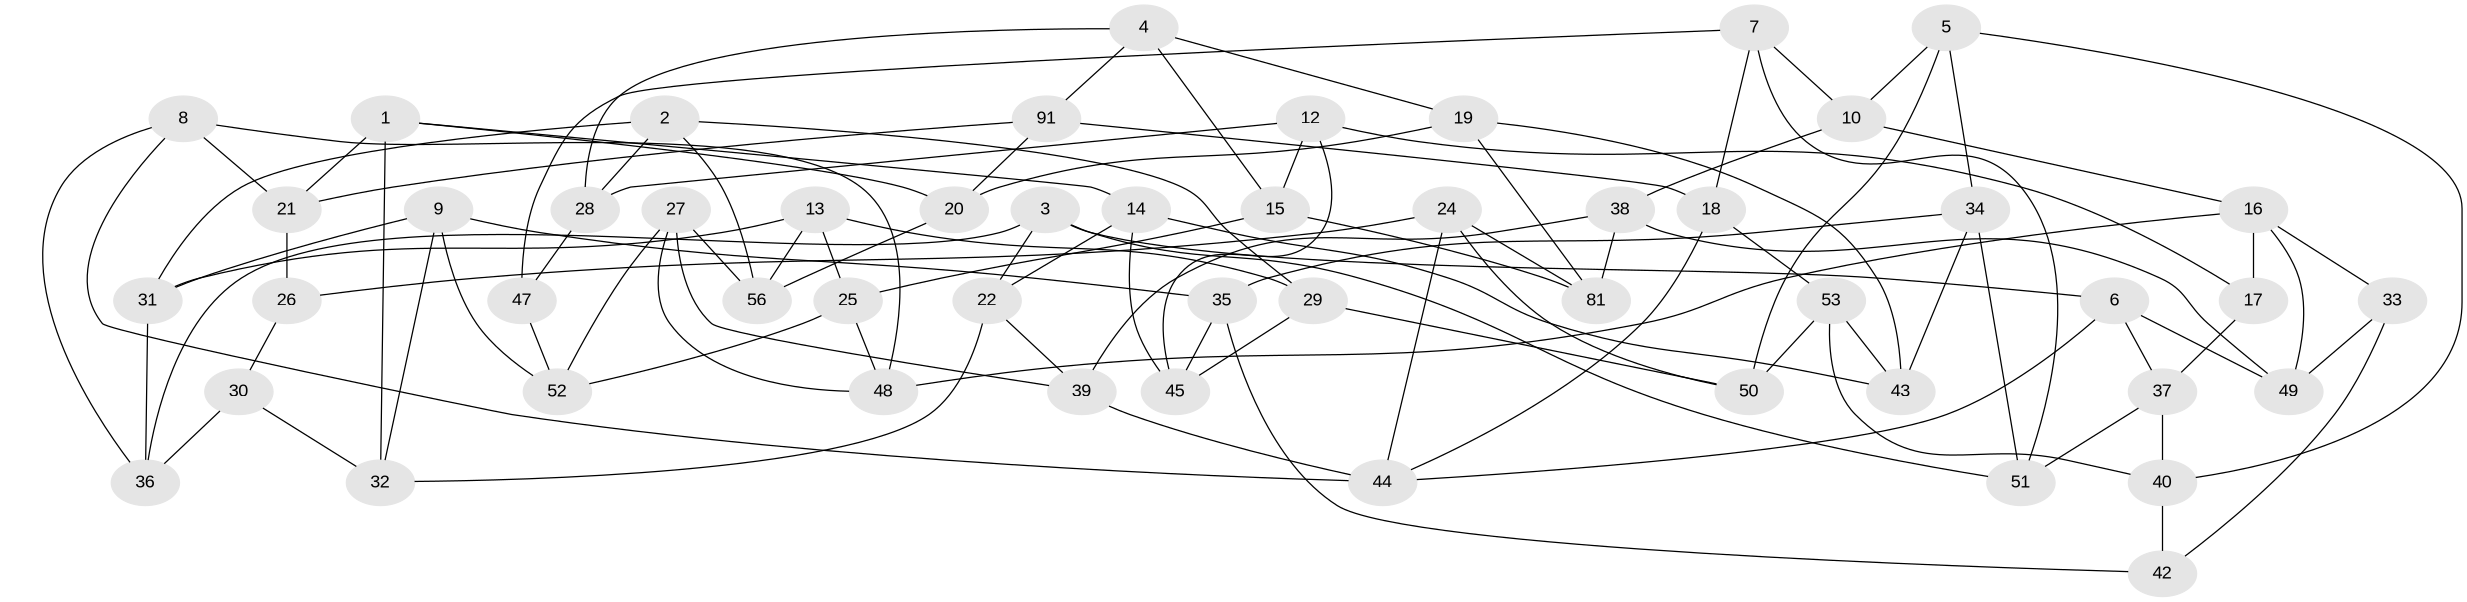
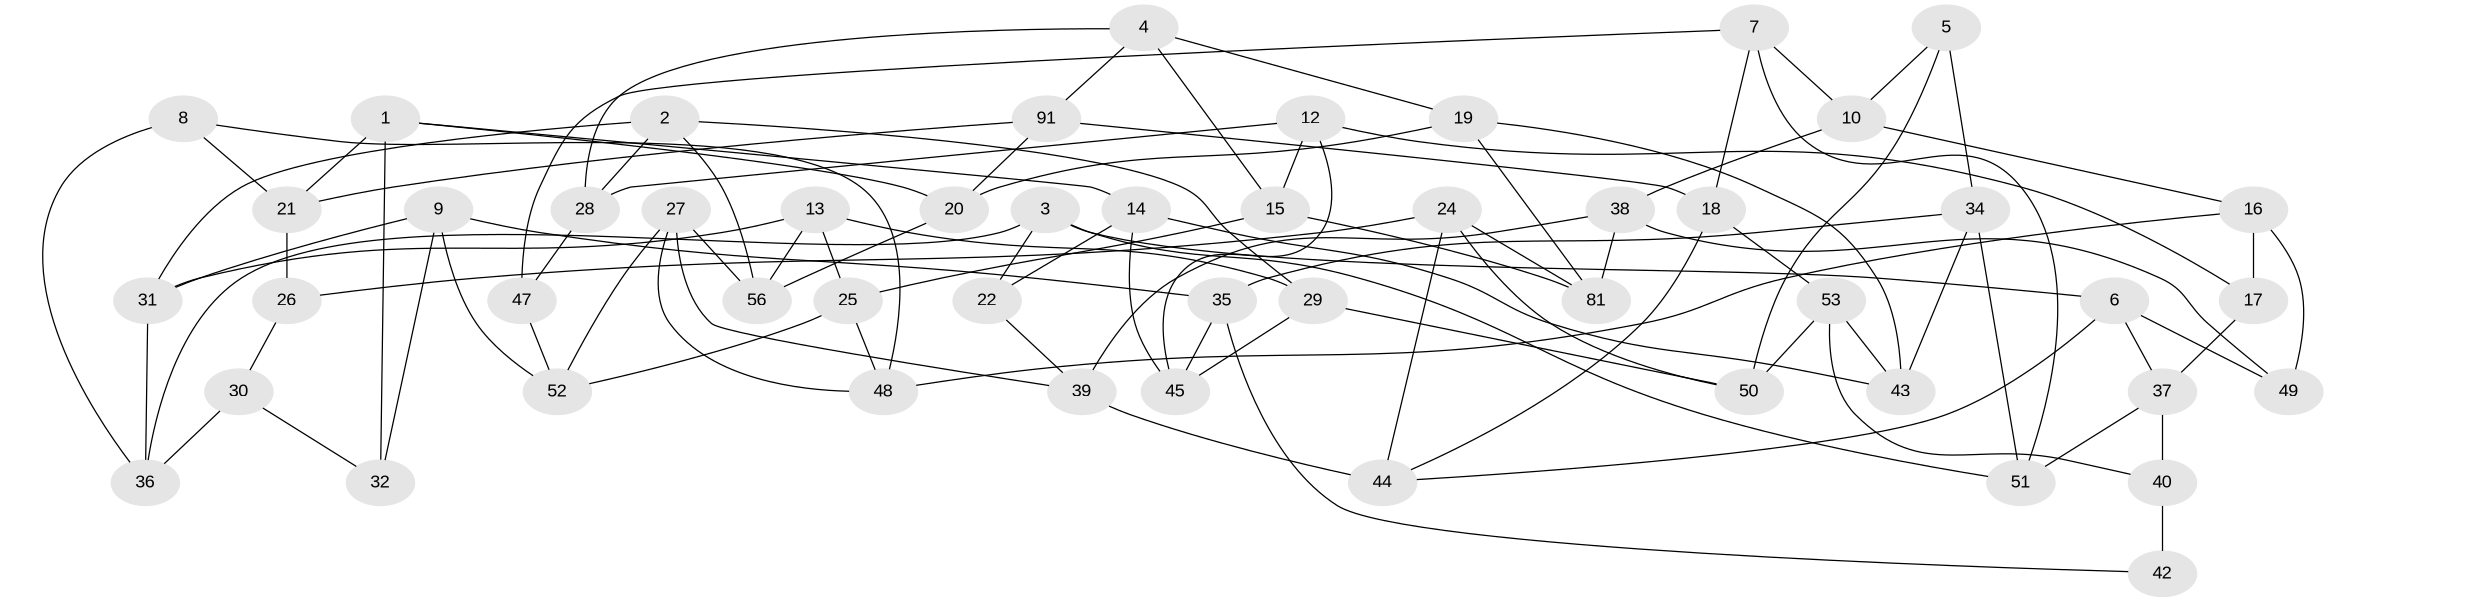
(2440, 168) -> none
(2393, 301) -> none
(615, 428) -> none
(729, 464) -> none
